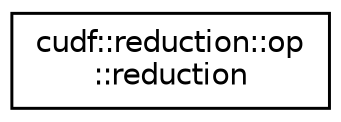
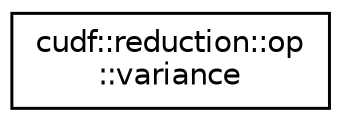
(171, 61) -> (171, 61)
